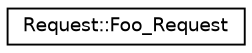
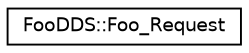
(126, 27) -> (124, 27)
